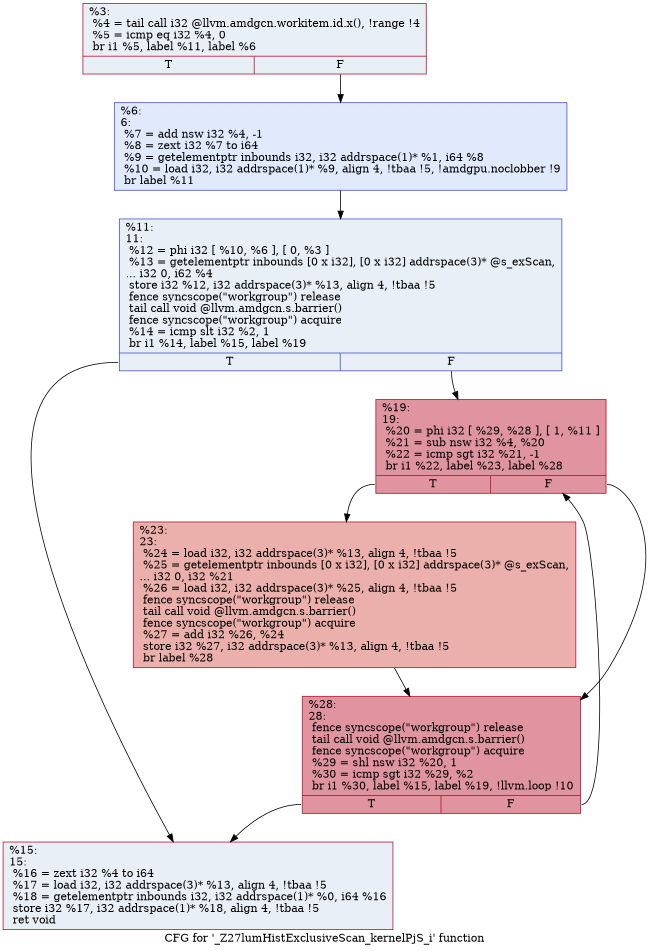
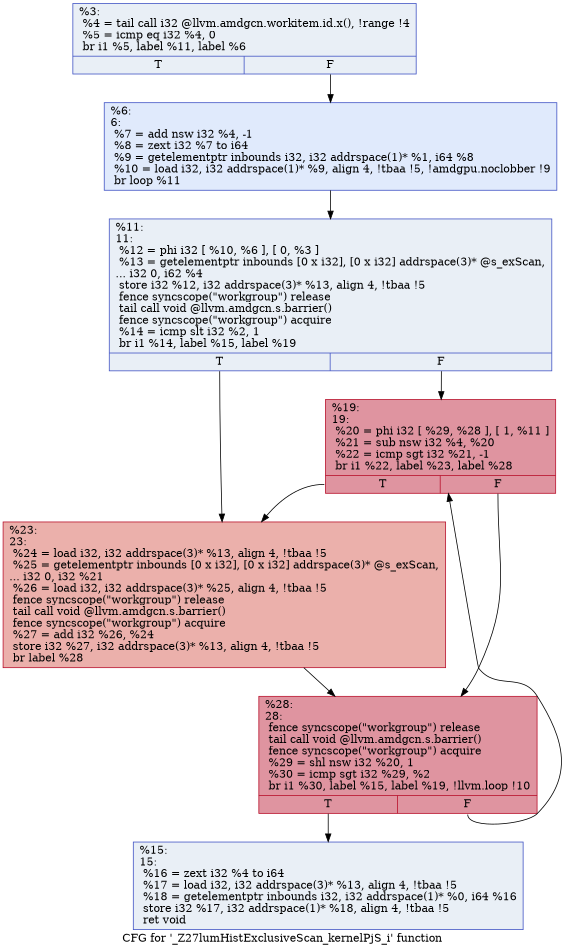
(255, 39) -> (245, 39)
(158, 181) -> (146, 181)
(57, 584) -> (220, 443)
(198, 886) -> (328, 886)
